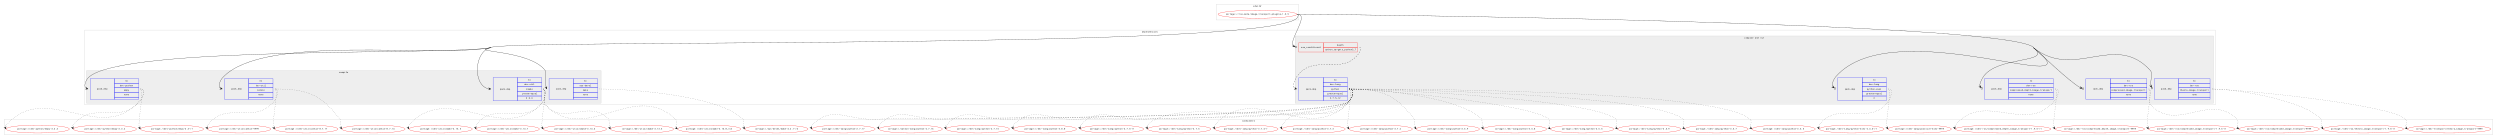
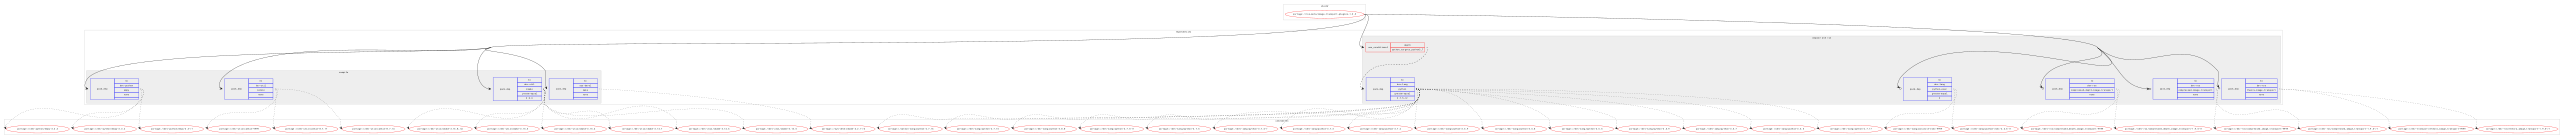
(1298, 28) -> (1365, 28)
none -> (575, 129)
